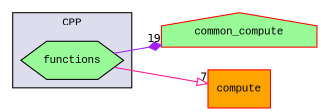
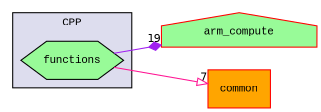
(239, 32) -> (239, 32)
(239, 89) -> (239, 89)
